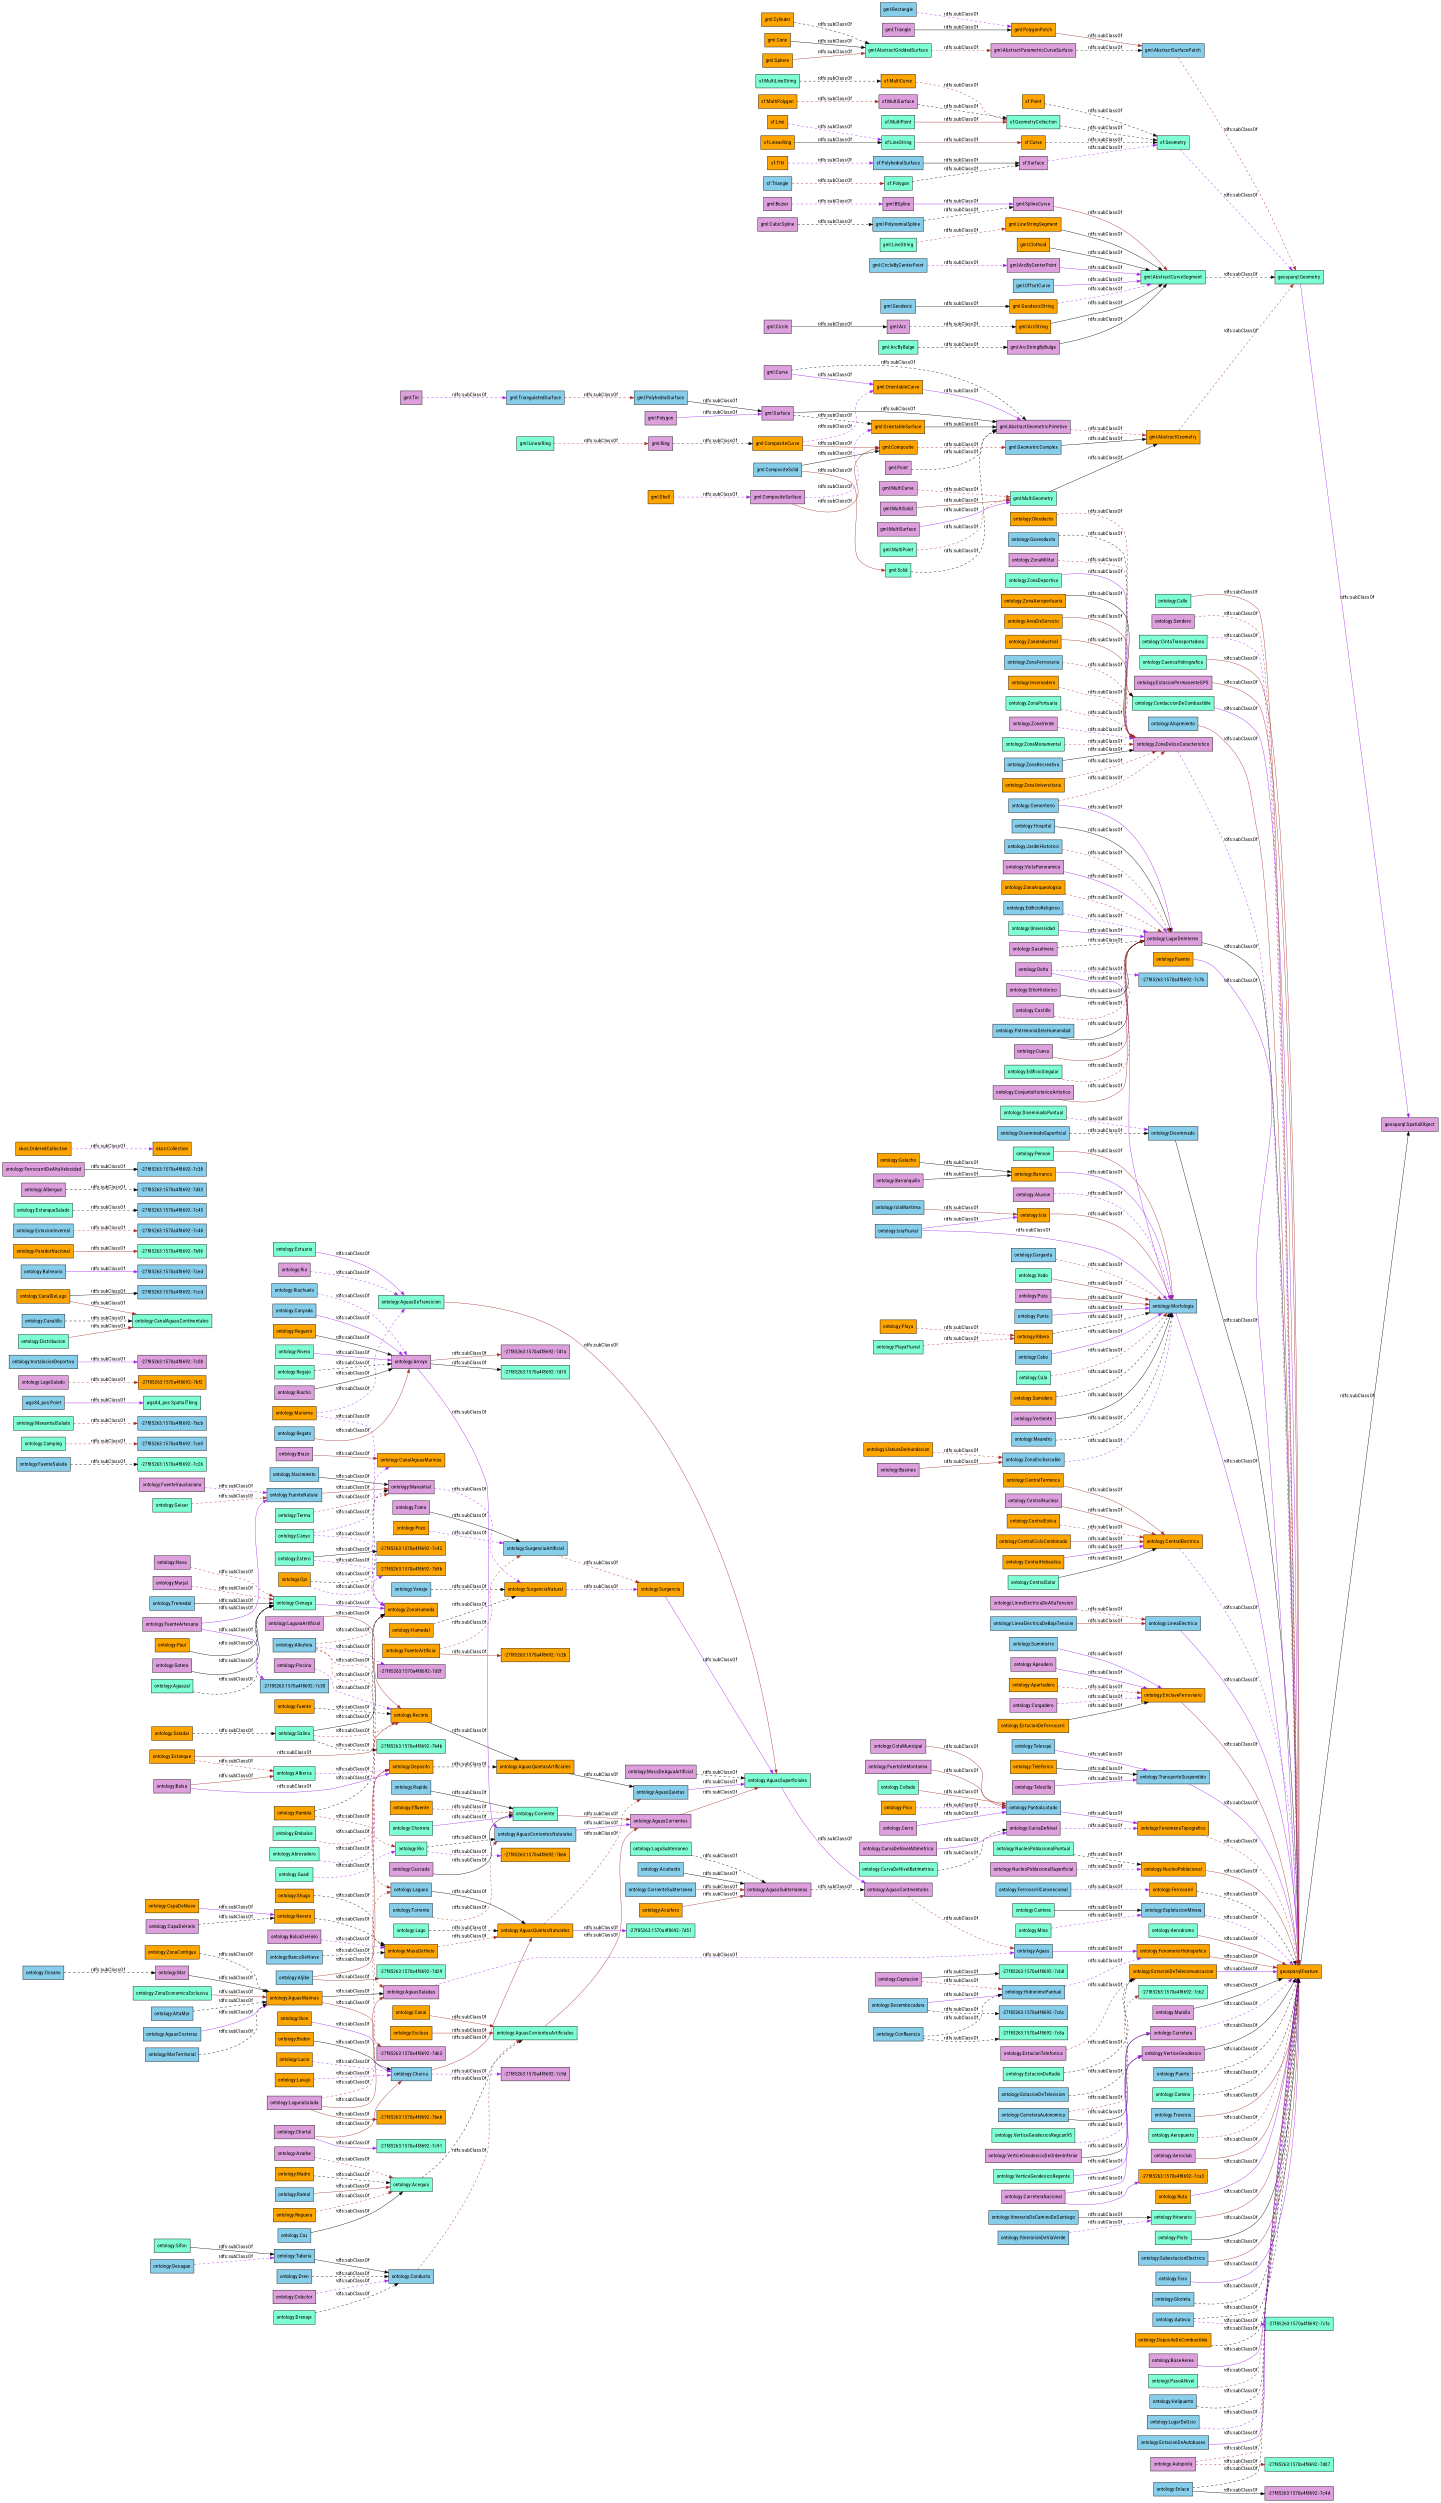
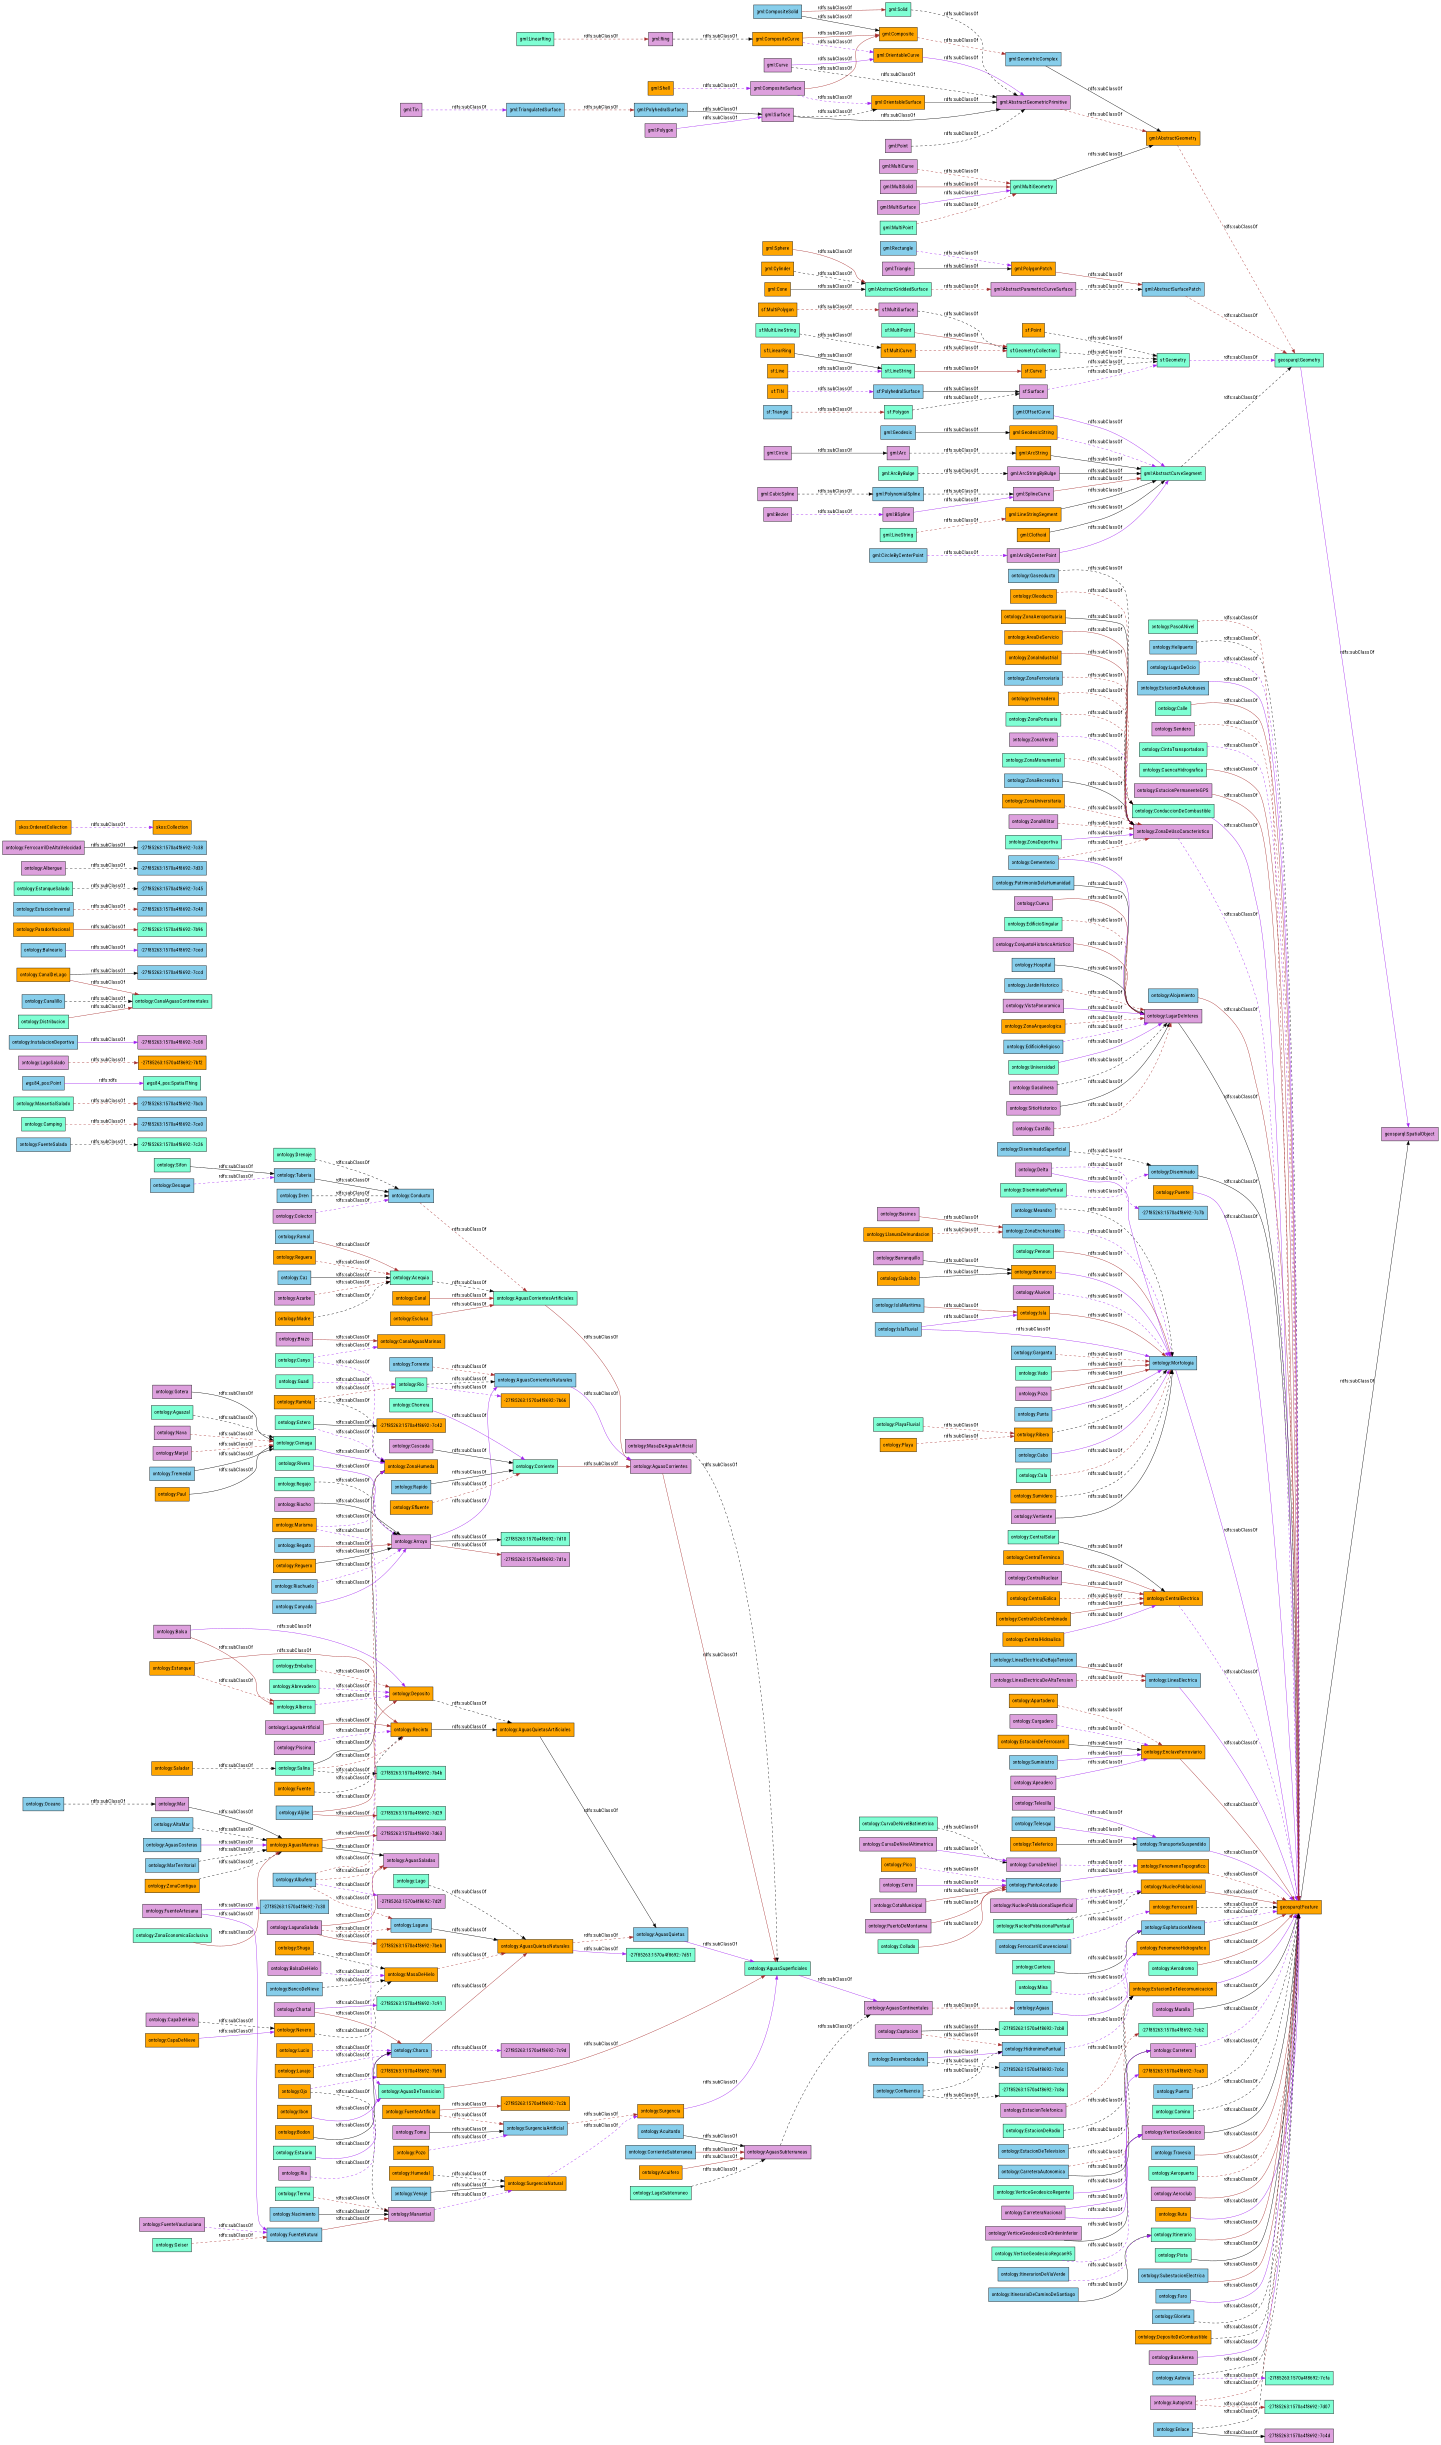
(108, 1400) -> (108, 1080)
(466, 1589) -> (466, 2189)
(721, 1958) -> none
